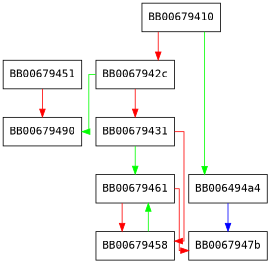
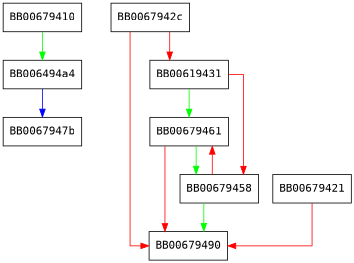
(158, 42) -> none
(42, 75) -> (312, 189)
(89, 100) -> (130, 144)
(135, 132) -> (189, 75)
(122, 213) -> (196, 156)
none -> (204, 213)
(179, 218) -> (165, 185)
(148, 221) -> (212, 164)
